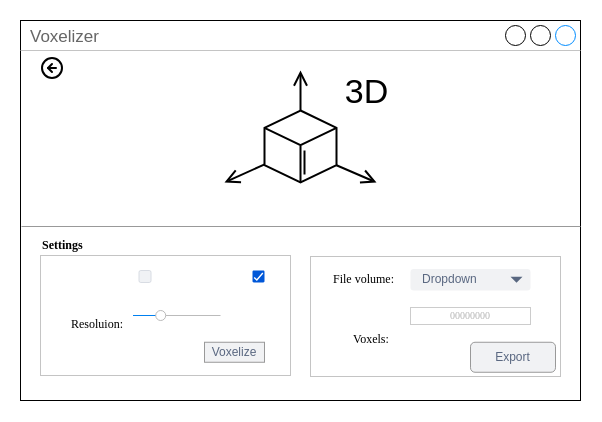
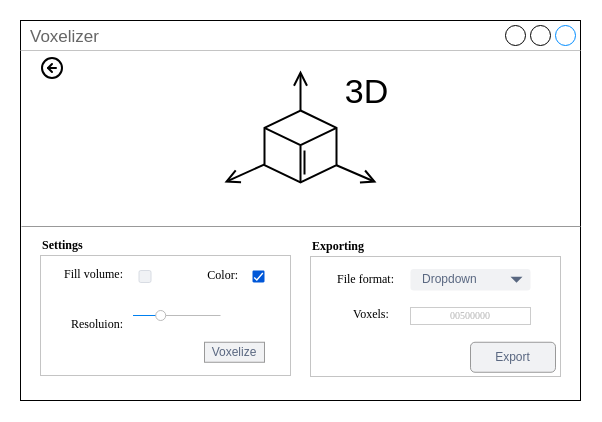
none -> (346, 247)
none -> (84, 275)
none -> (206, 276)
(362, 280) -> (360, 280)
(471, 316) -> (471, 316)
(372, 340) -> (372, 315)
